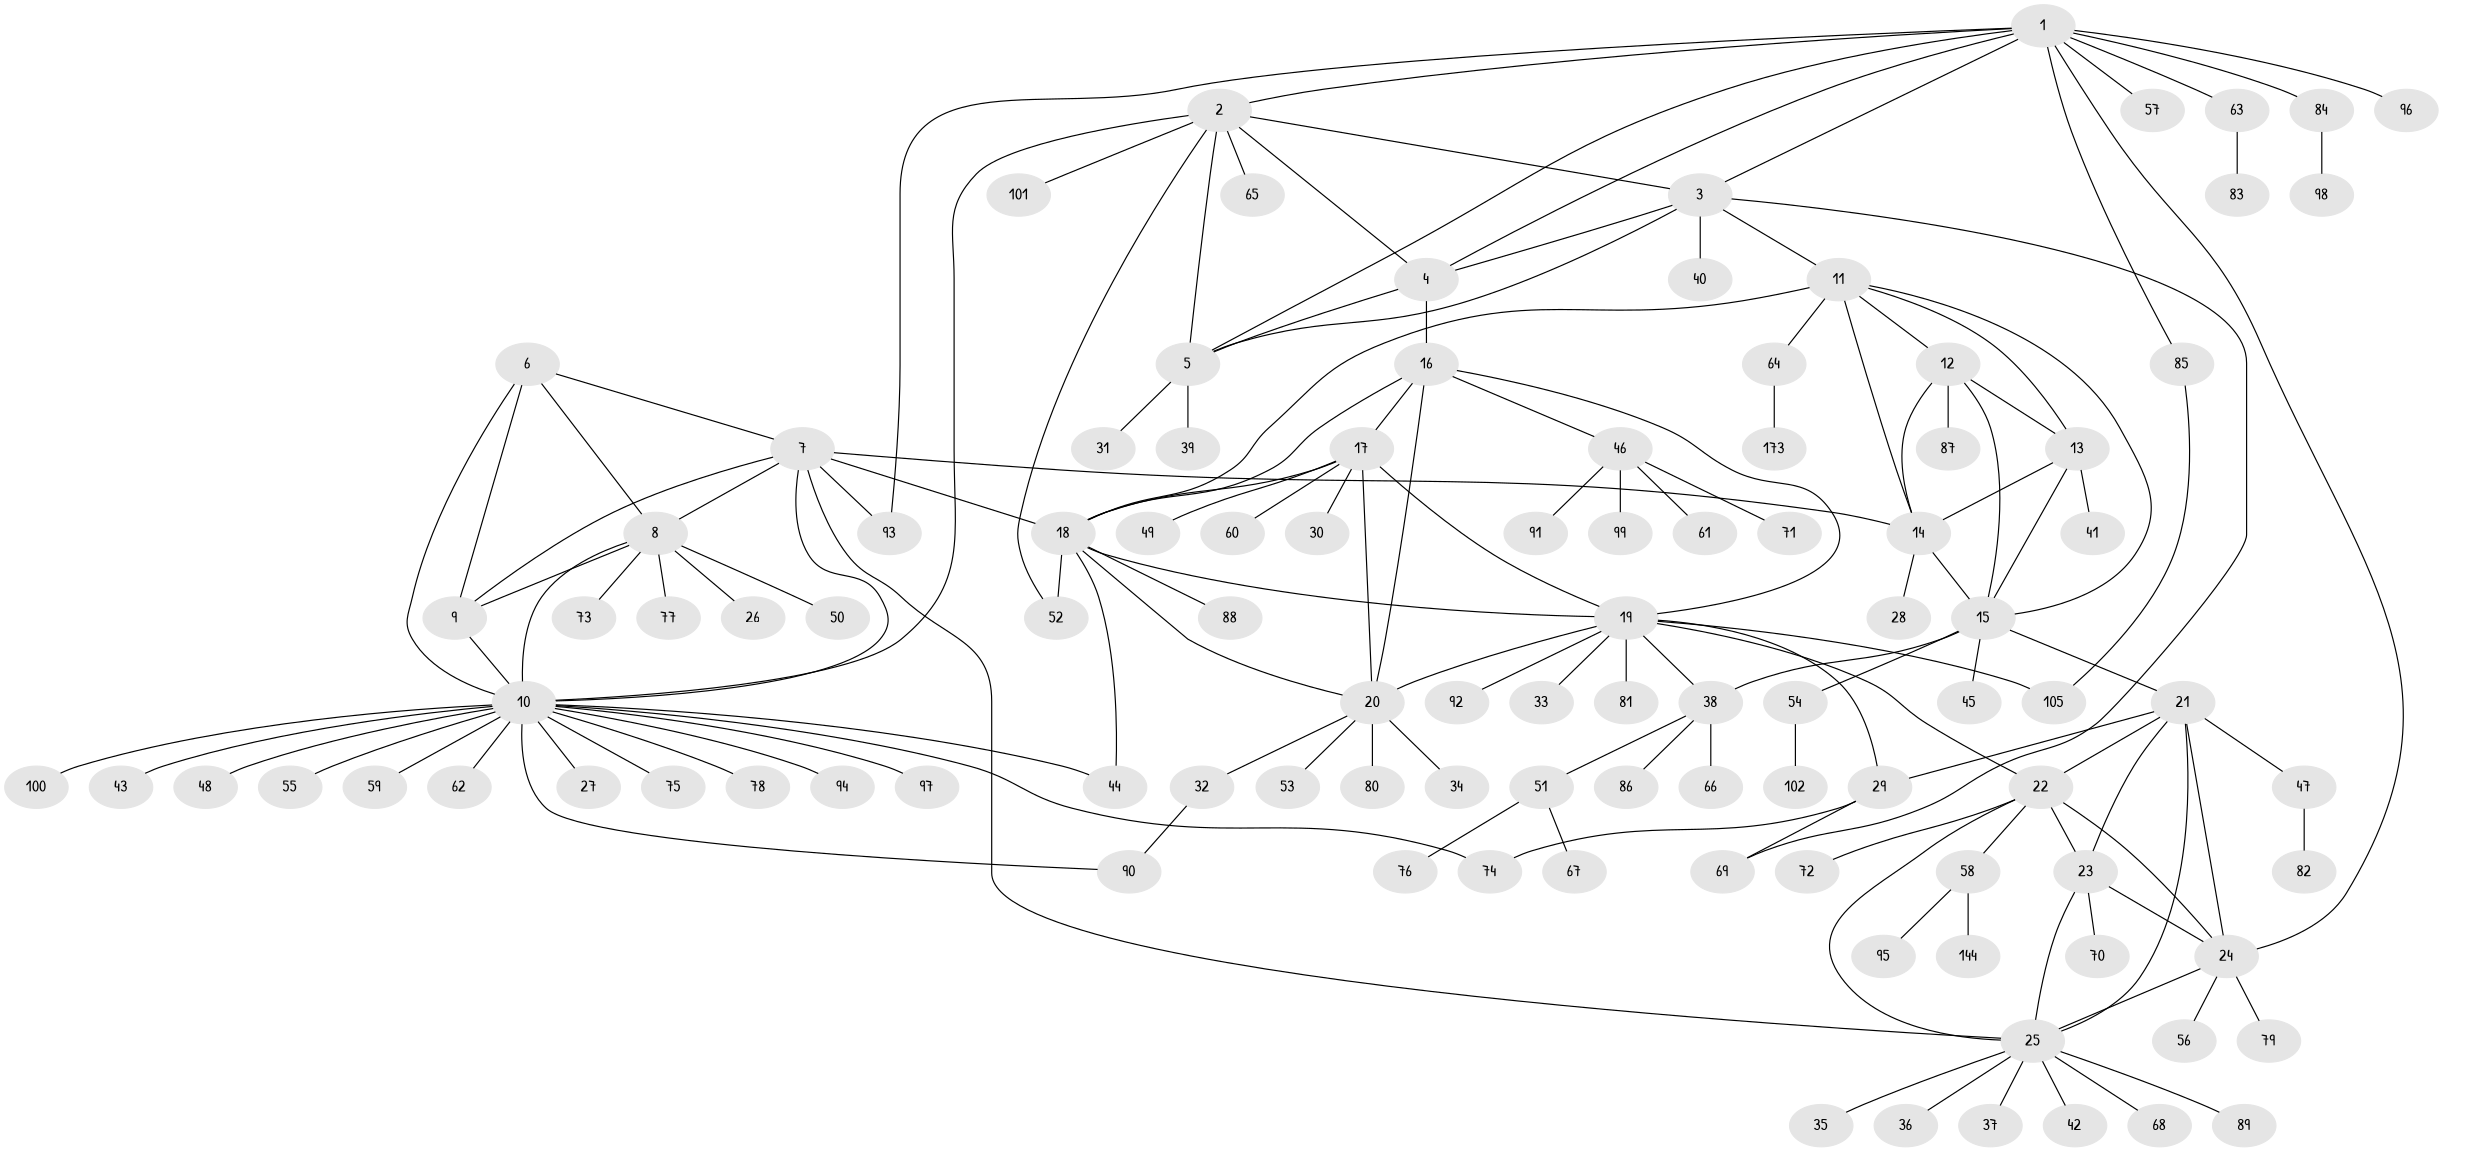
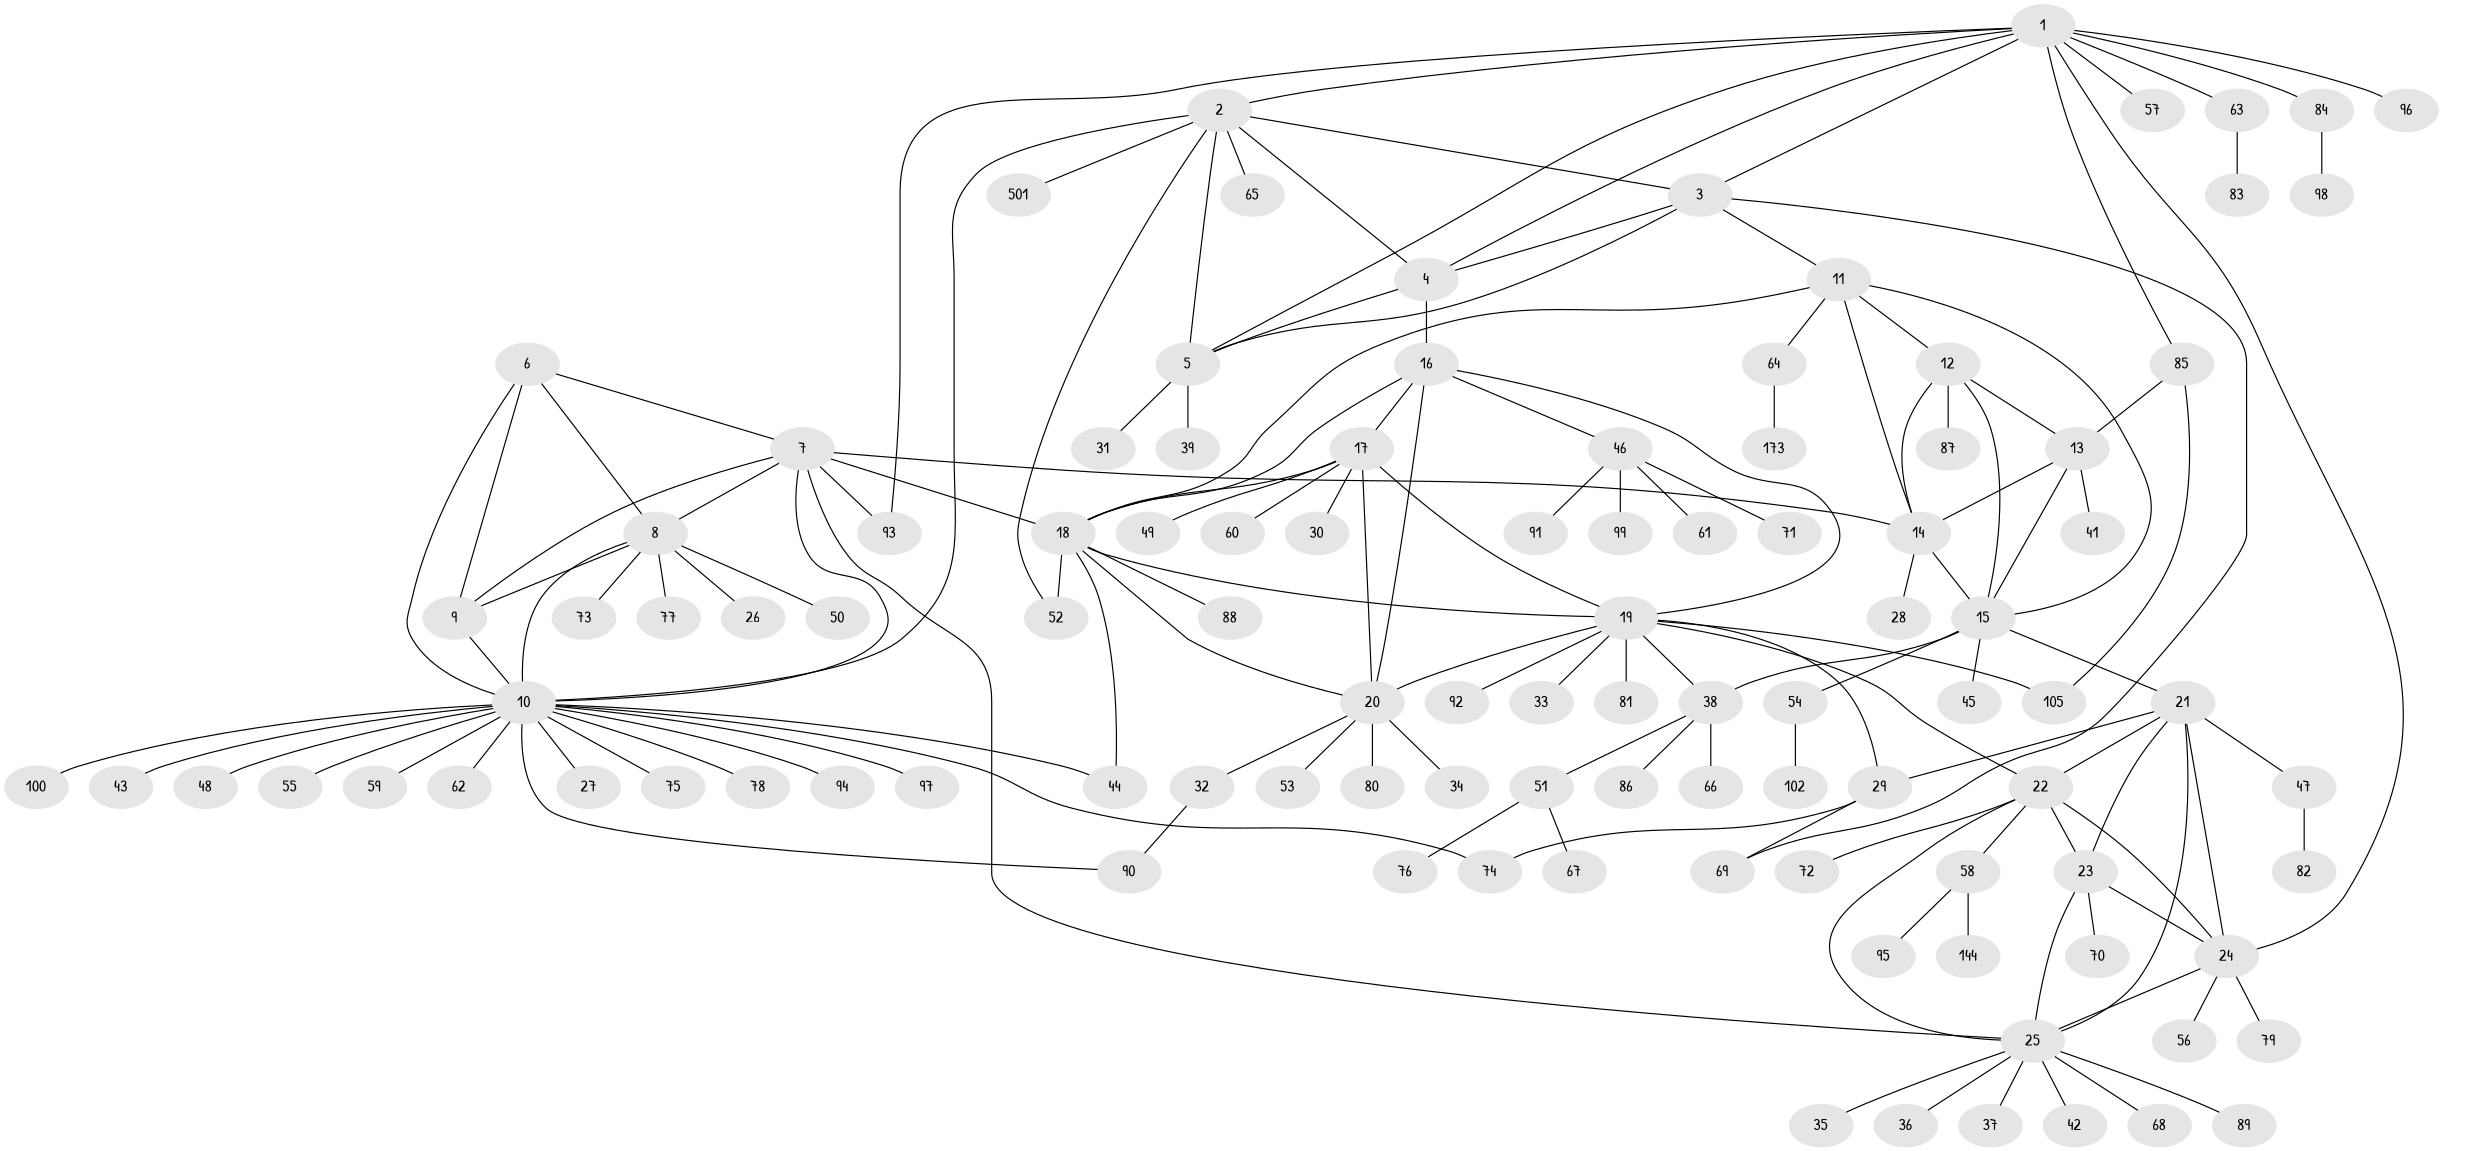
(1019, 195) -> (1019, 195)
(1700, 280) -> none
(1982, 338) -> (2130, 406)
